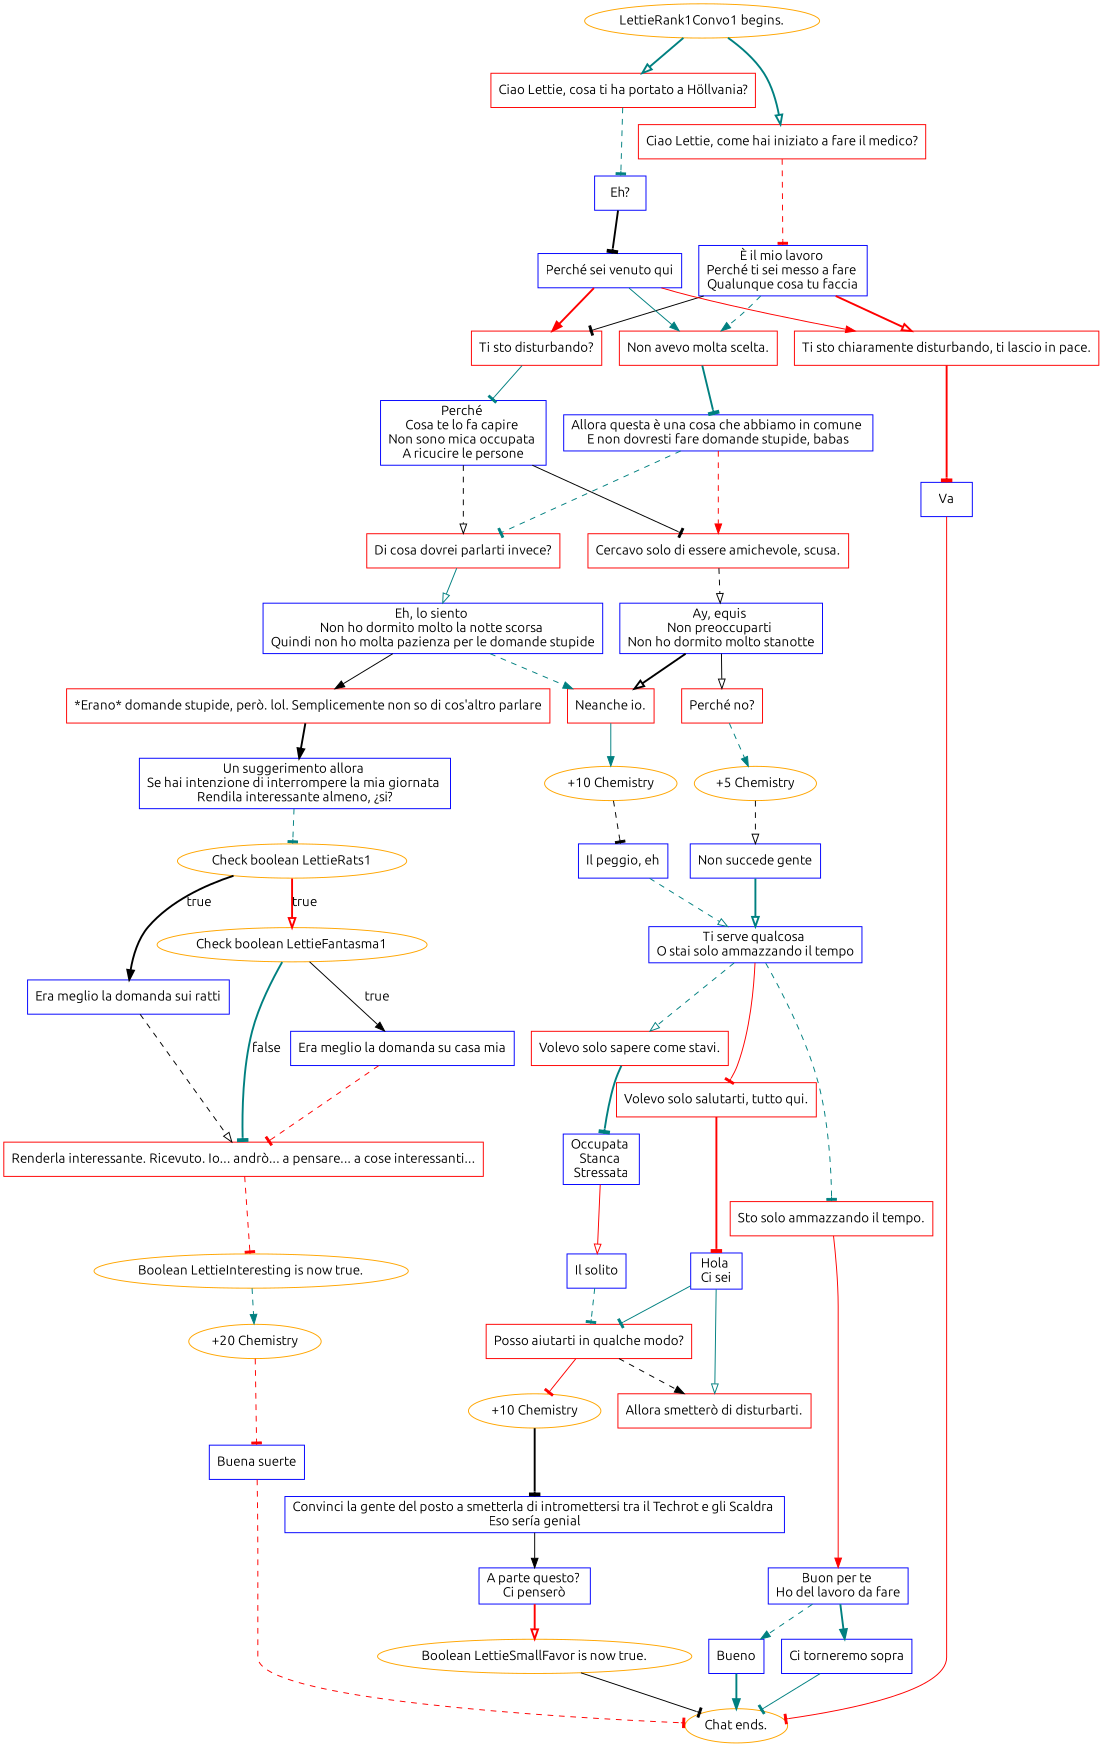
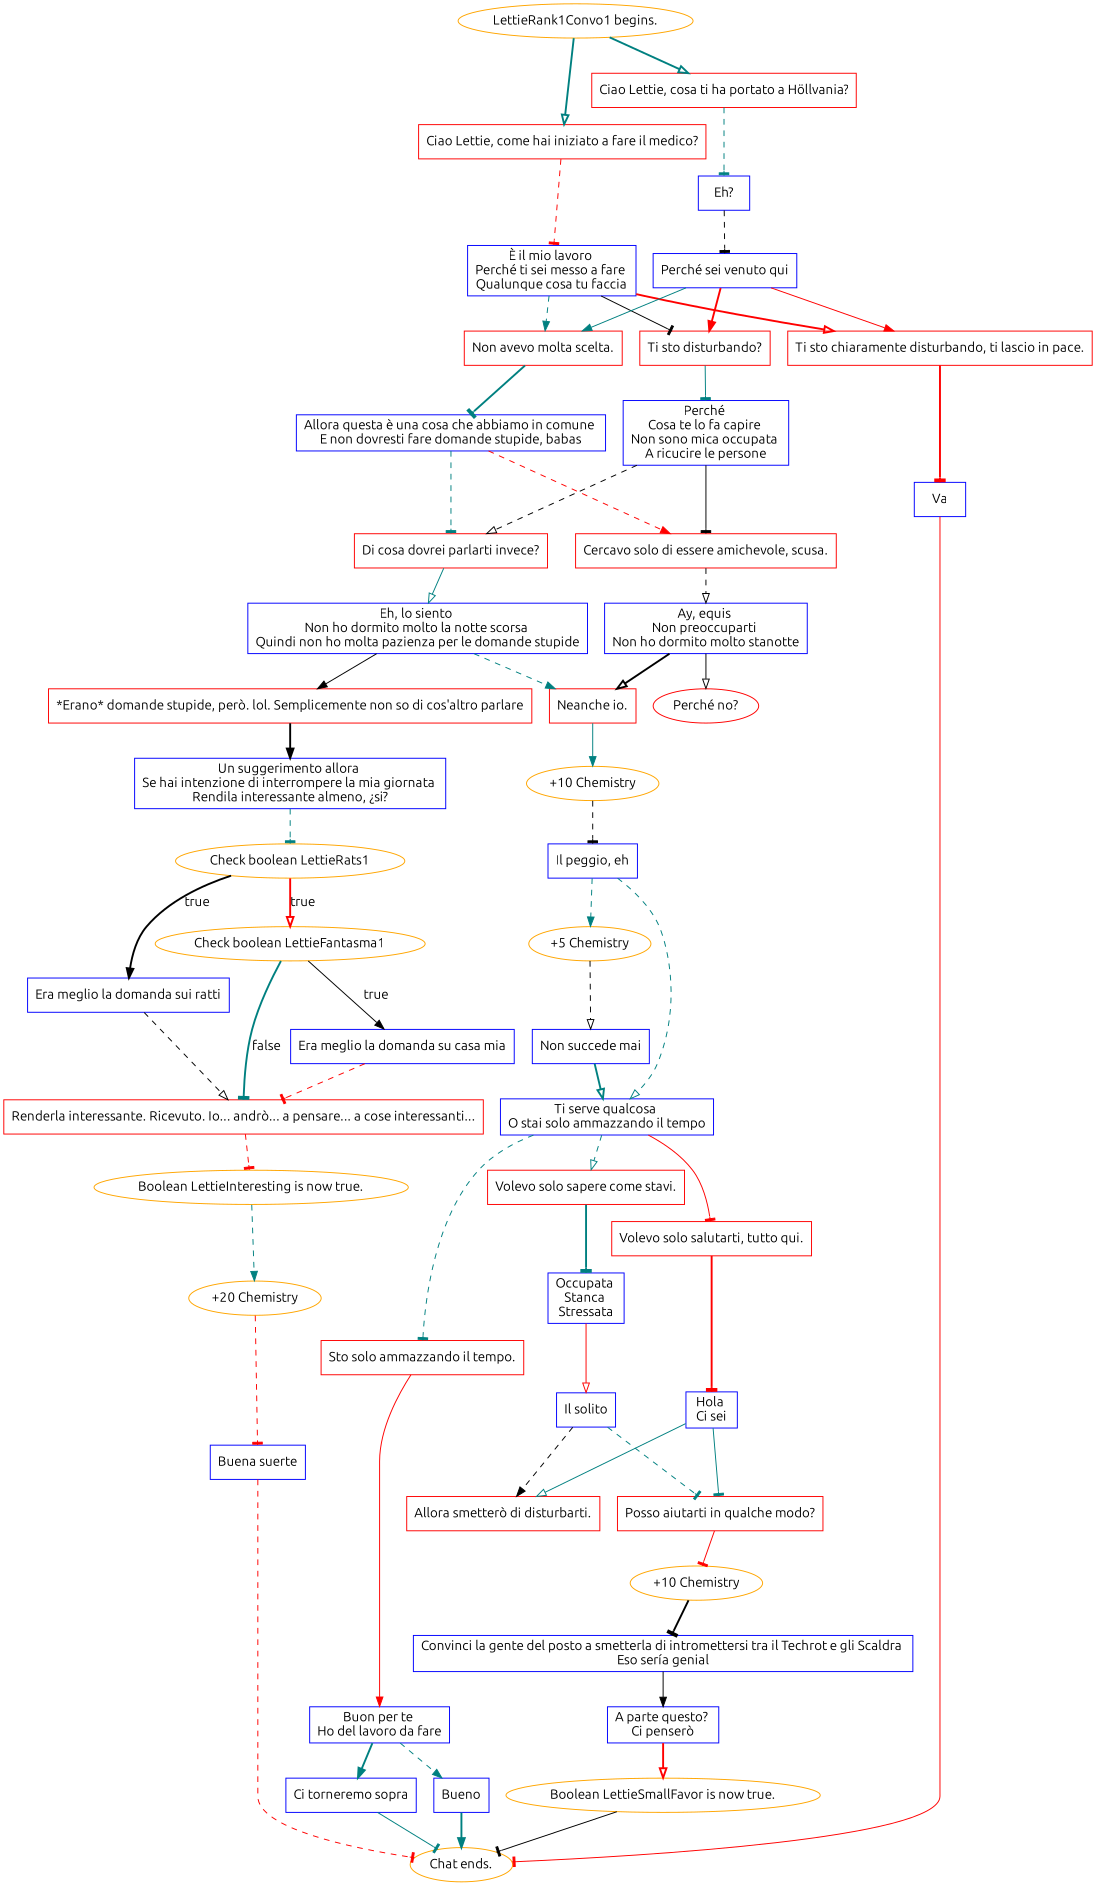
(615, 229) -> (724, 229)
(722, 706) -> (706, 706)
(737, 740) -> (591, 898)
(755, 861) -> (591, 1047)
(647, 1374) -> (548, 1458)
